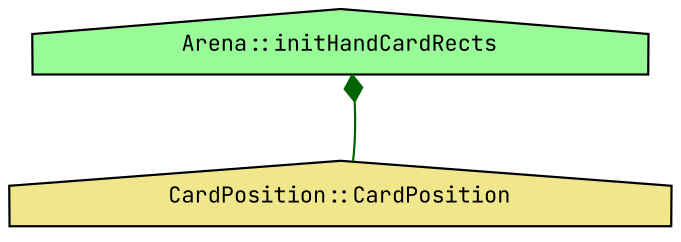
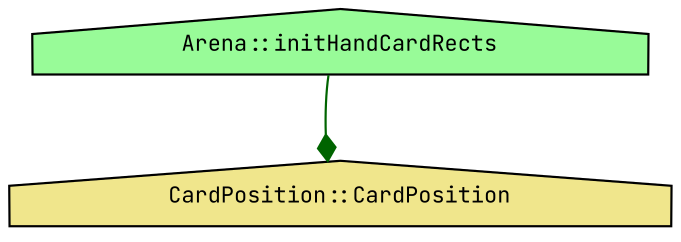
(355, 132) -> (326, 105)
